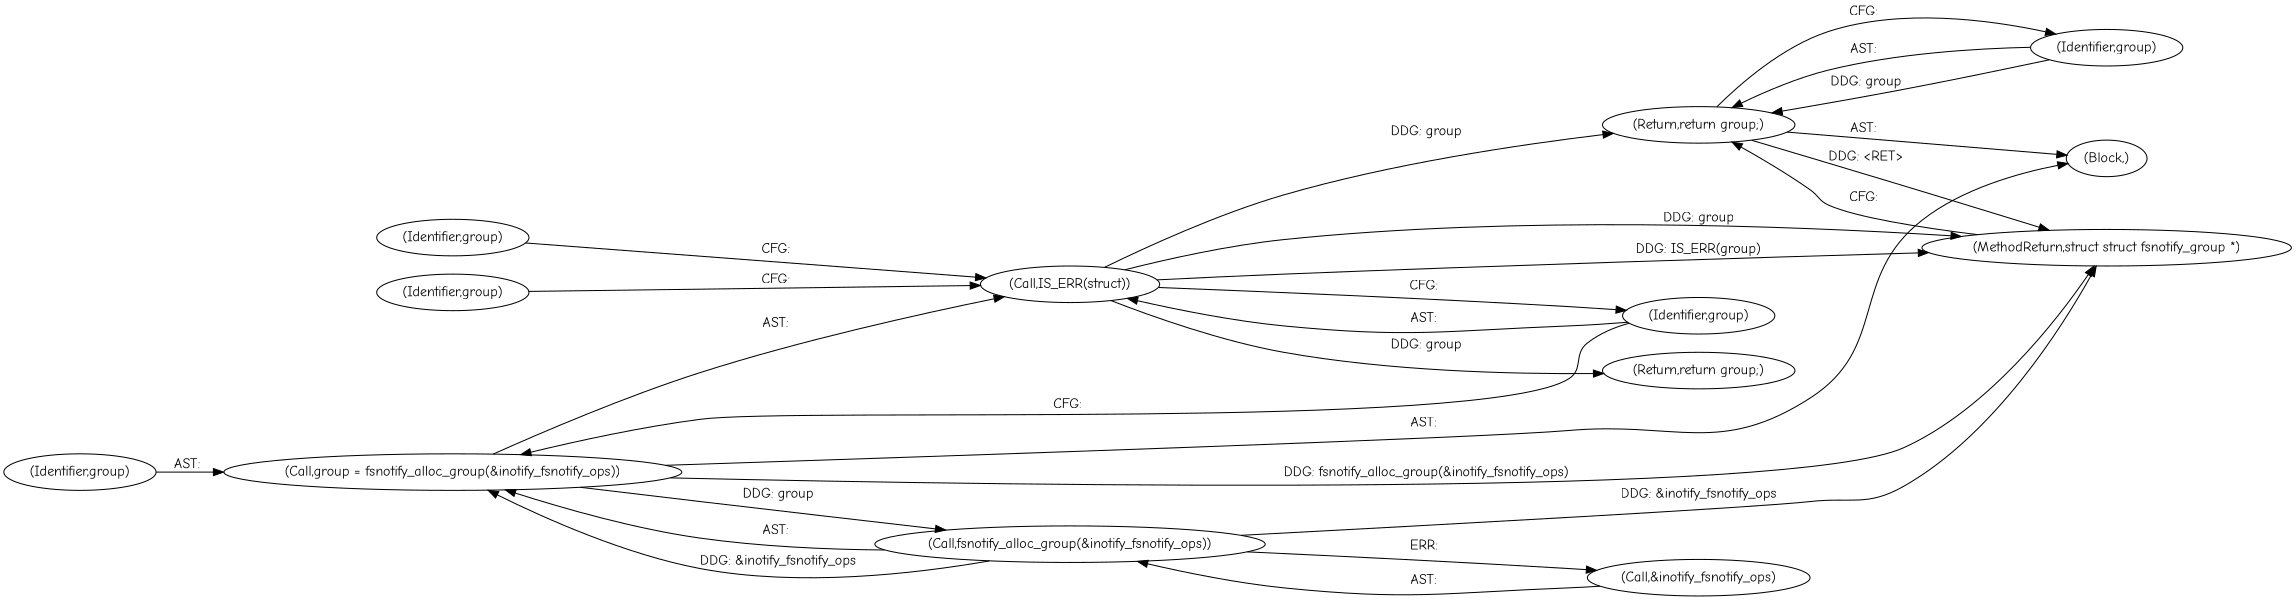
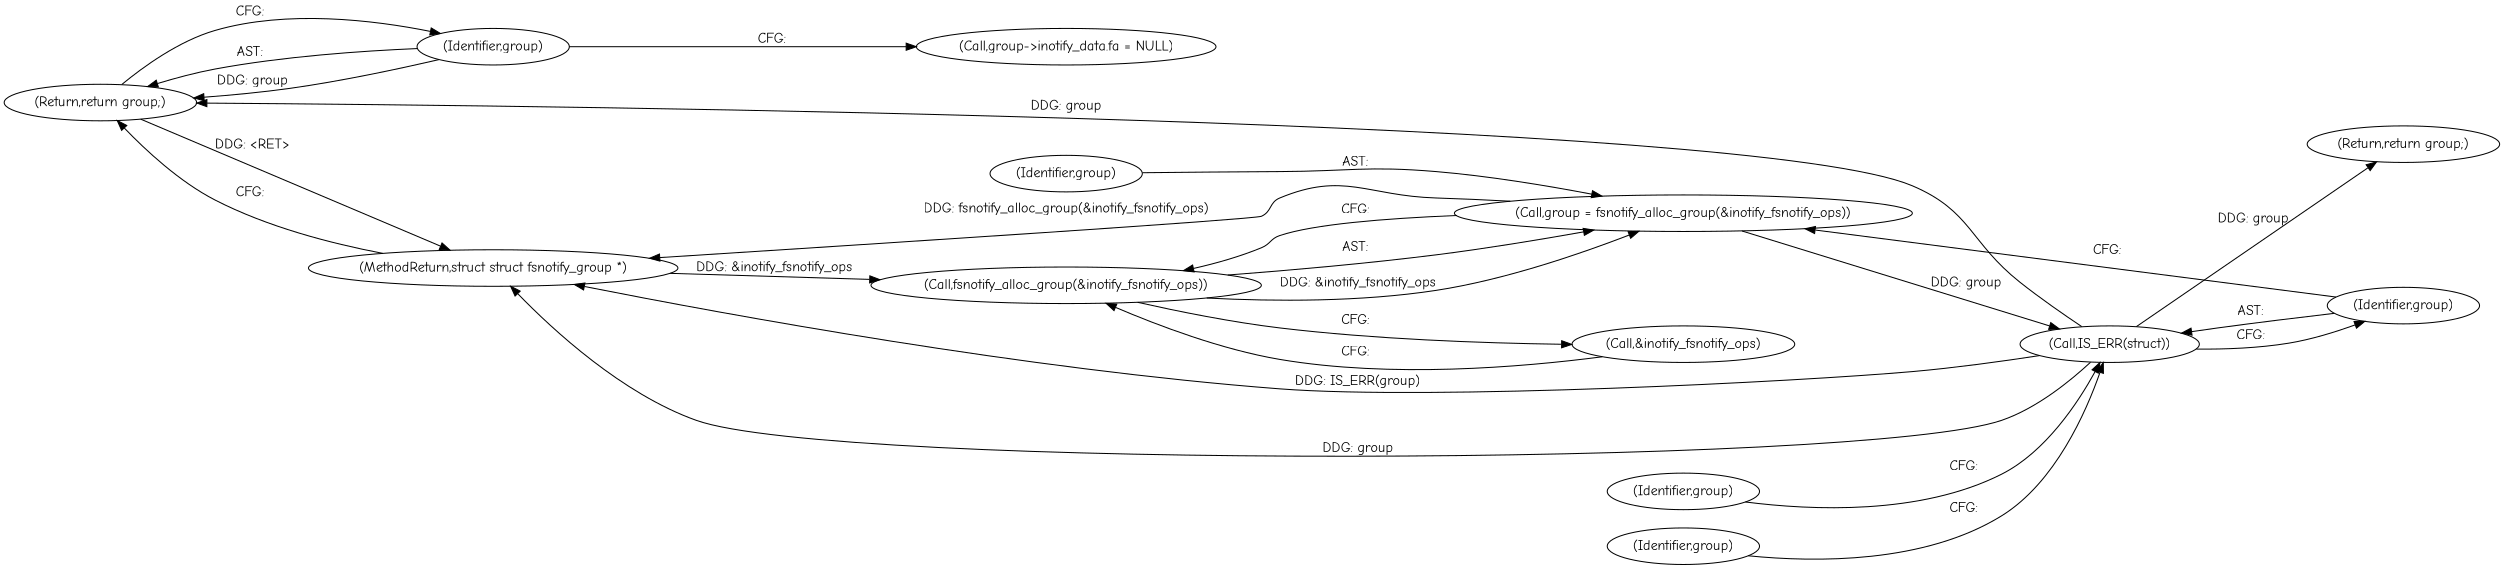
none -> (1066, 47)
(2107, 158) -> none
(778, 323) -> (1966, 283)
(778, 494) -> (1358, 210)
(1716, 509) -> (770, 276)
(1426, 546) -> (1358, 320)
(1426, 580) -> (1358, 352)
